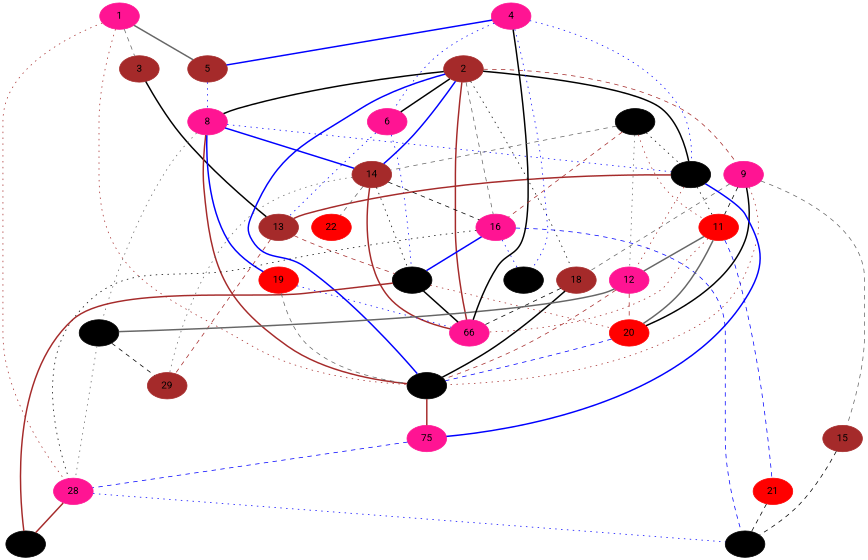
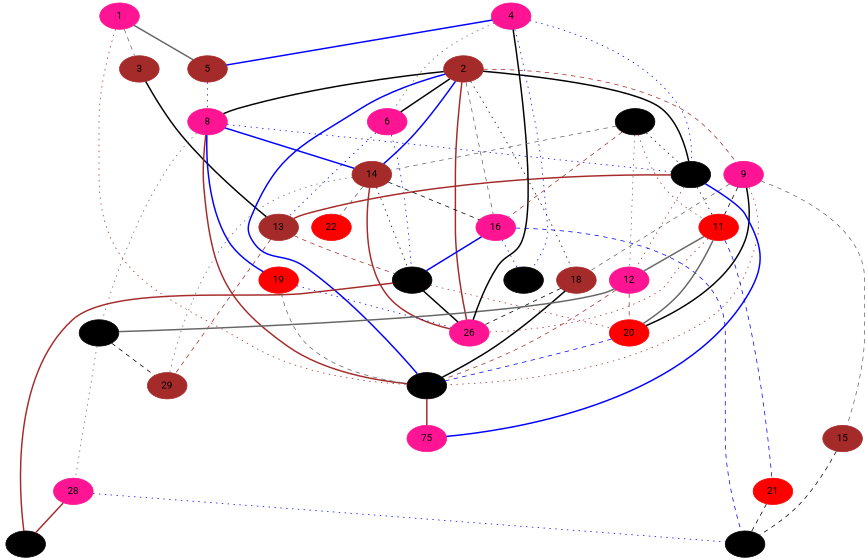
(436, 57) -> (436, 57)
(3, 234) -> none
(187, 274) -> none
(469, 333) -> (469, 333)
(250, 465) -> none
